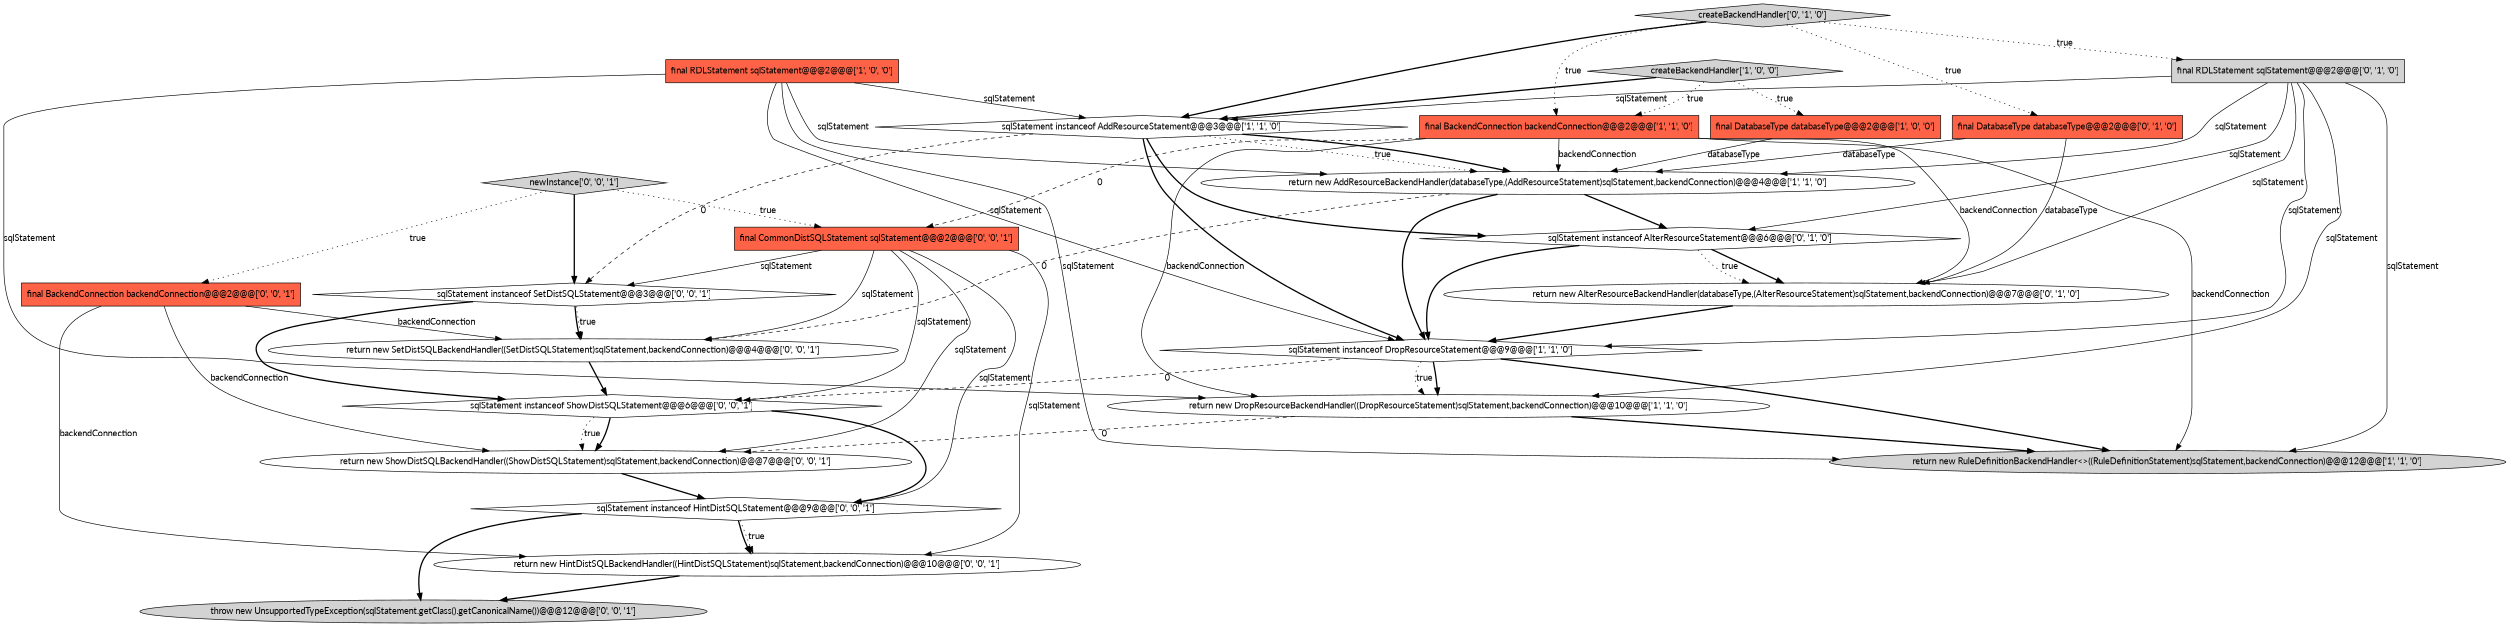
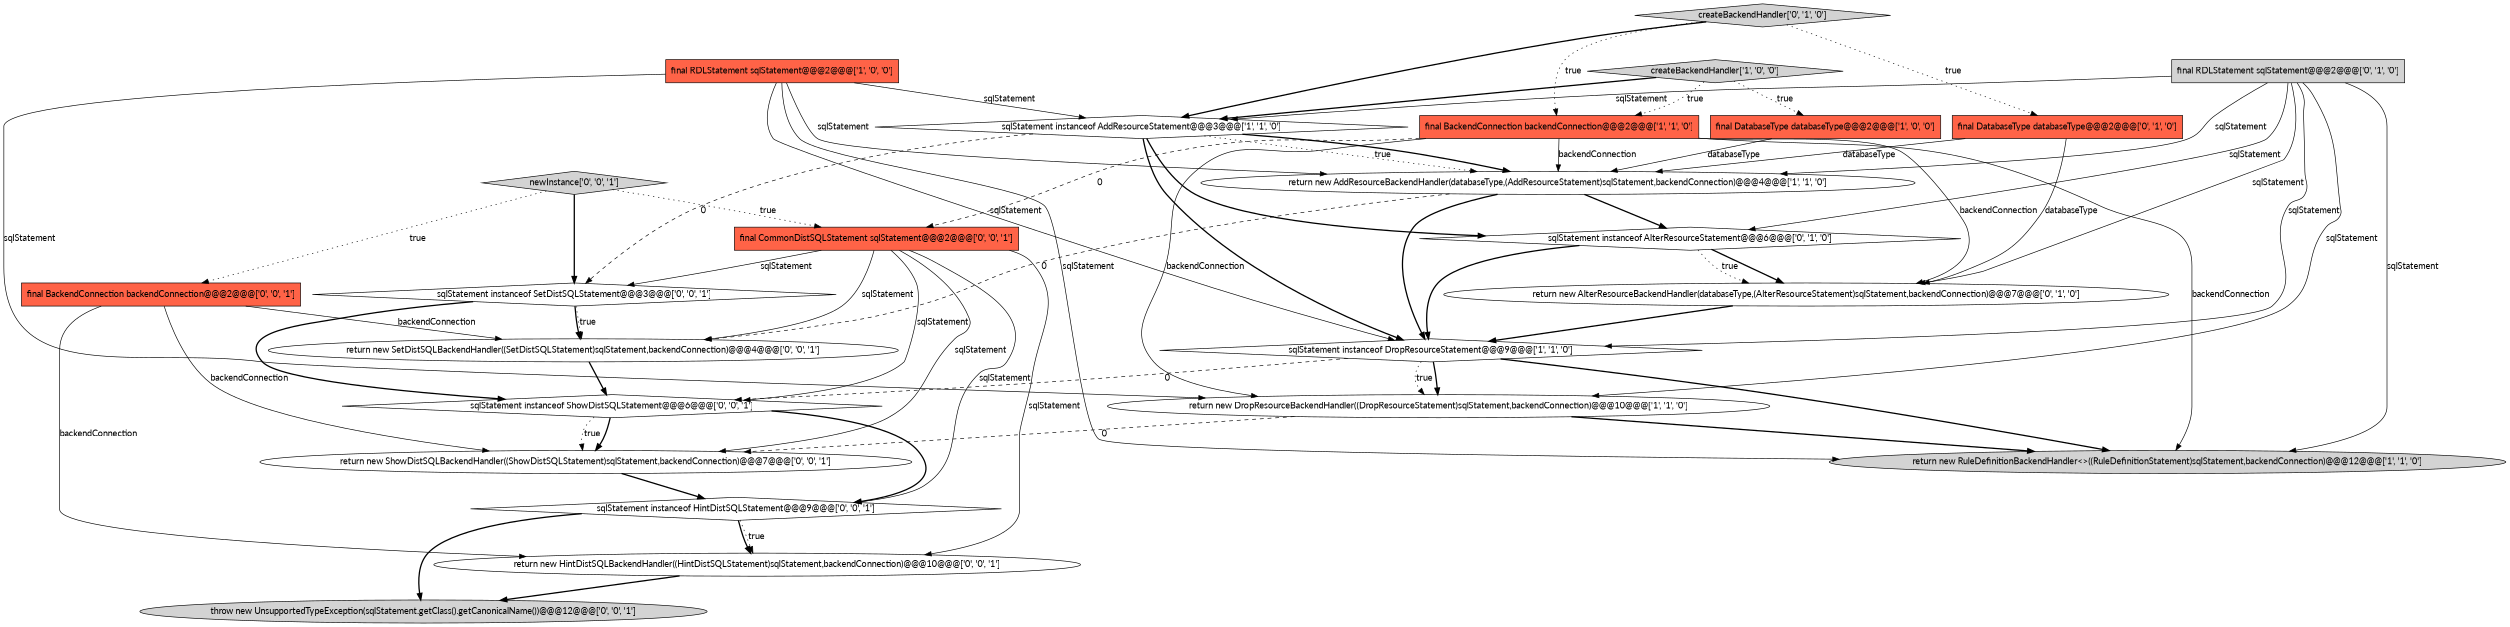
(1998, 40) -> none
